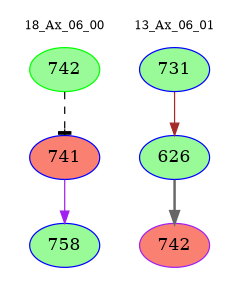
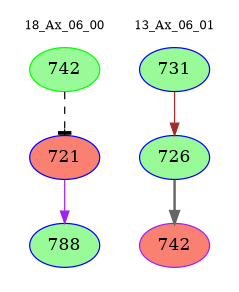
(65, 157) -> (65, 157)
(175, 157) -> (175, 157)
(65, 245) -> (65, 245)
